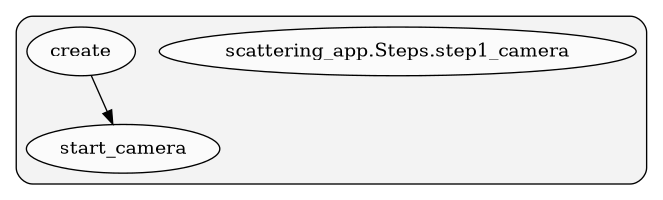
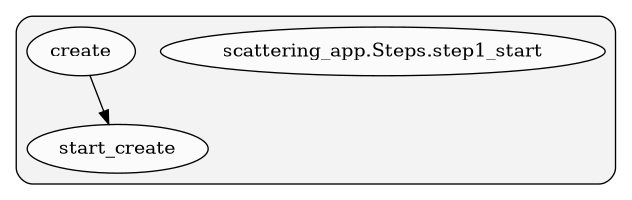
(398, 51) -> (383, 51)
(123, 149) -> (118, 149)
